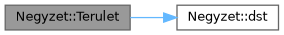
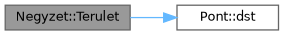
(228, 18) -> (228, 18)
